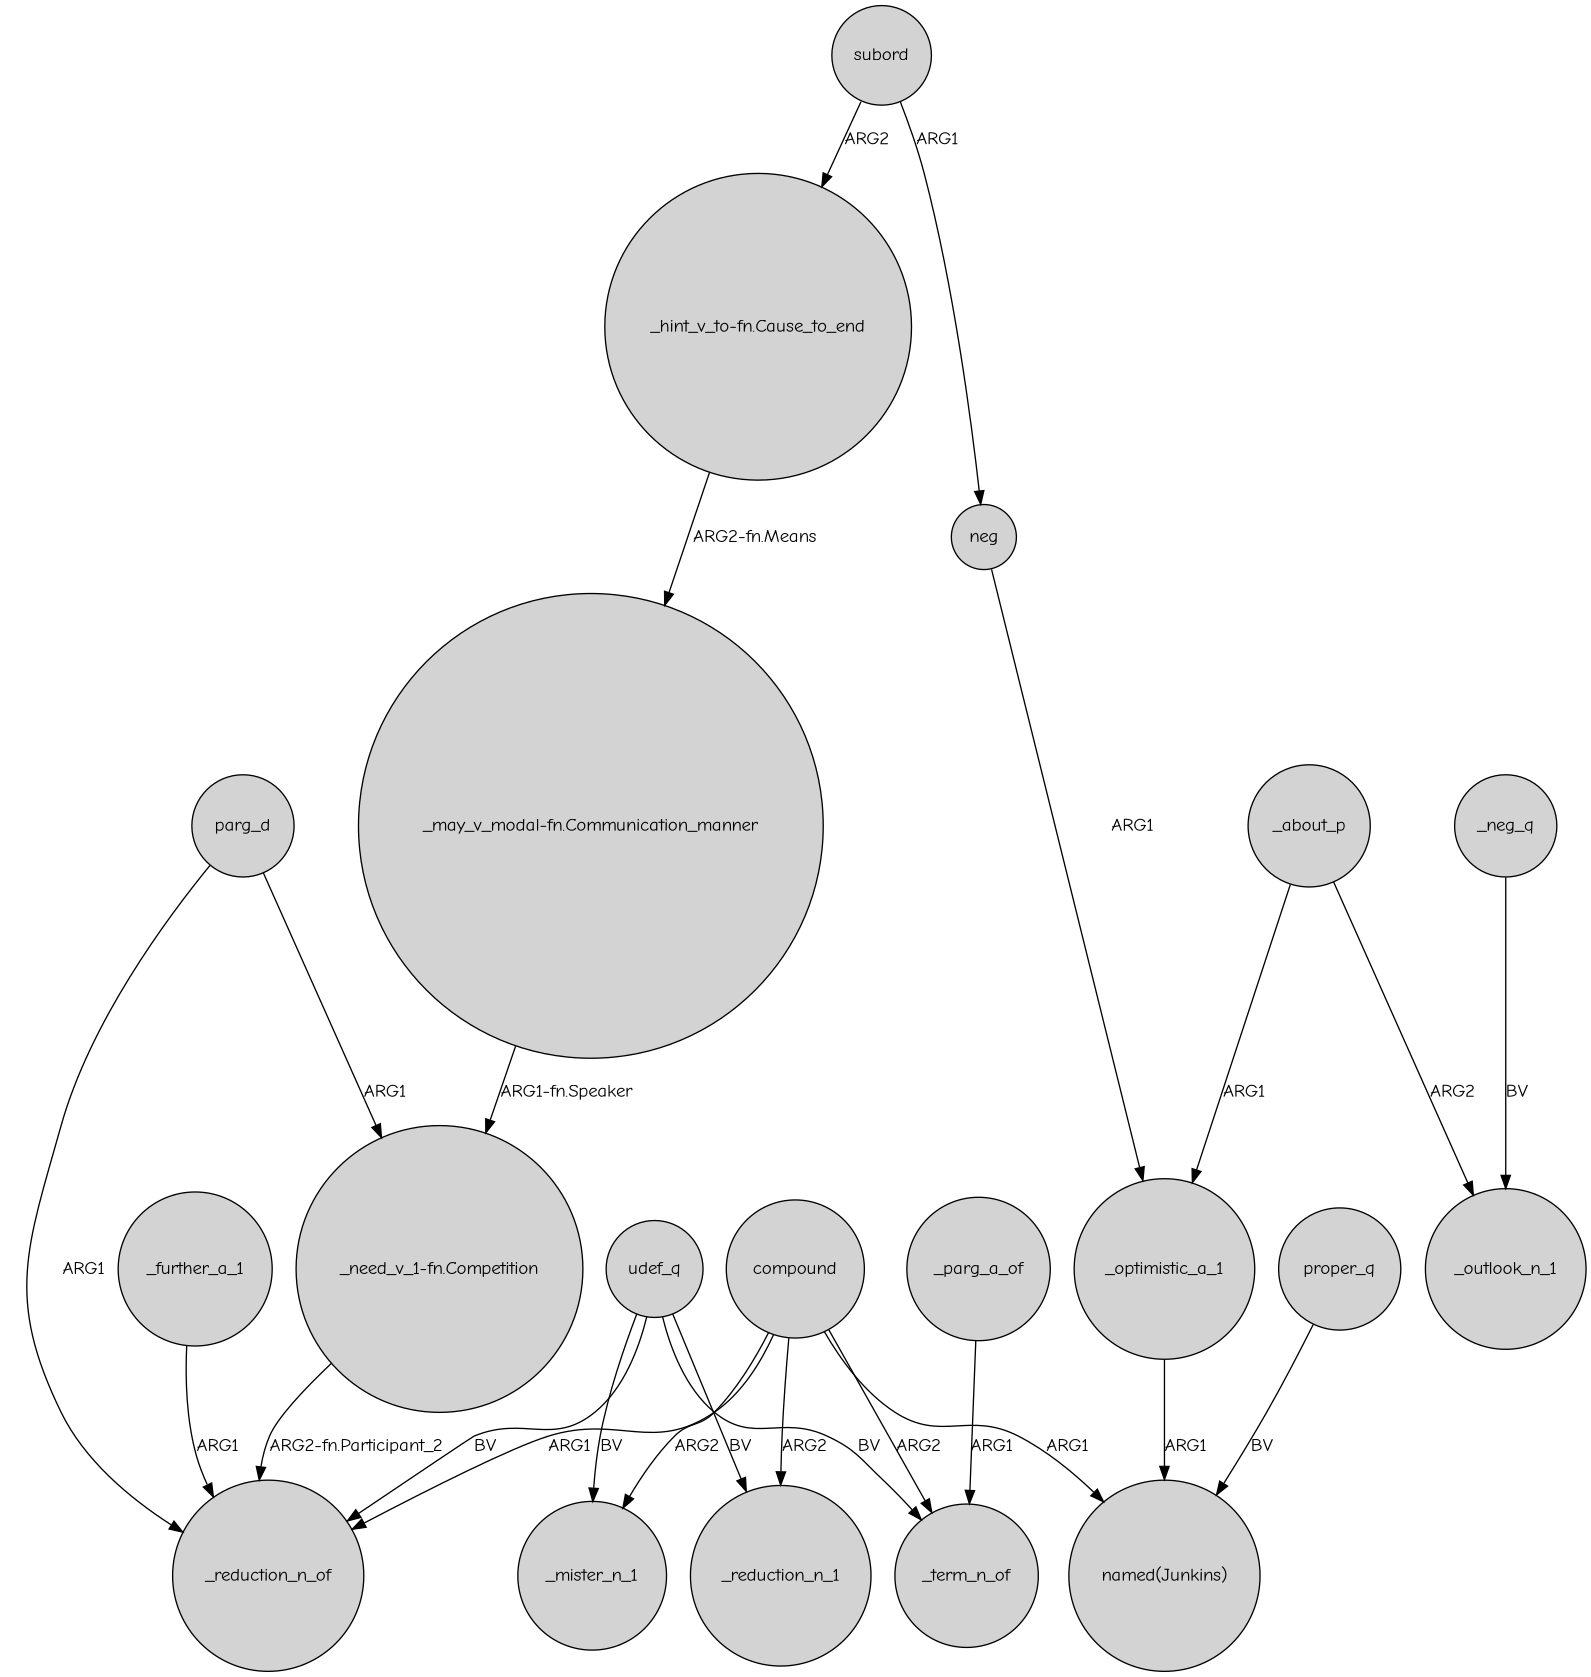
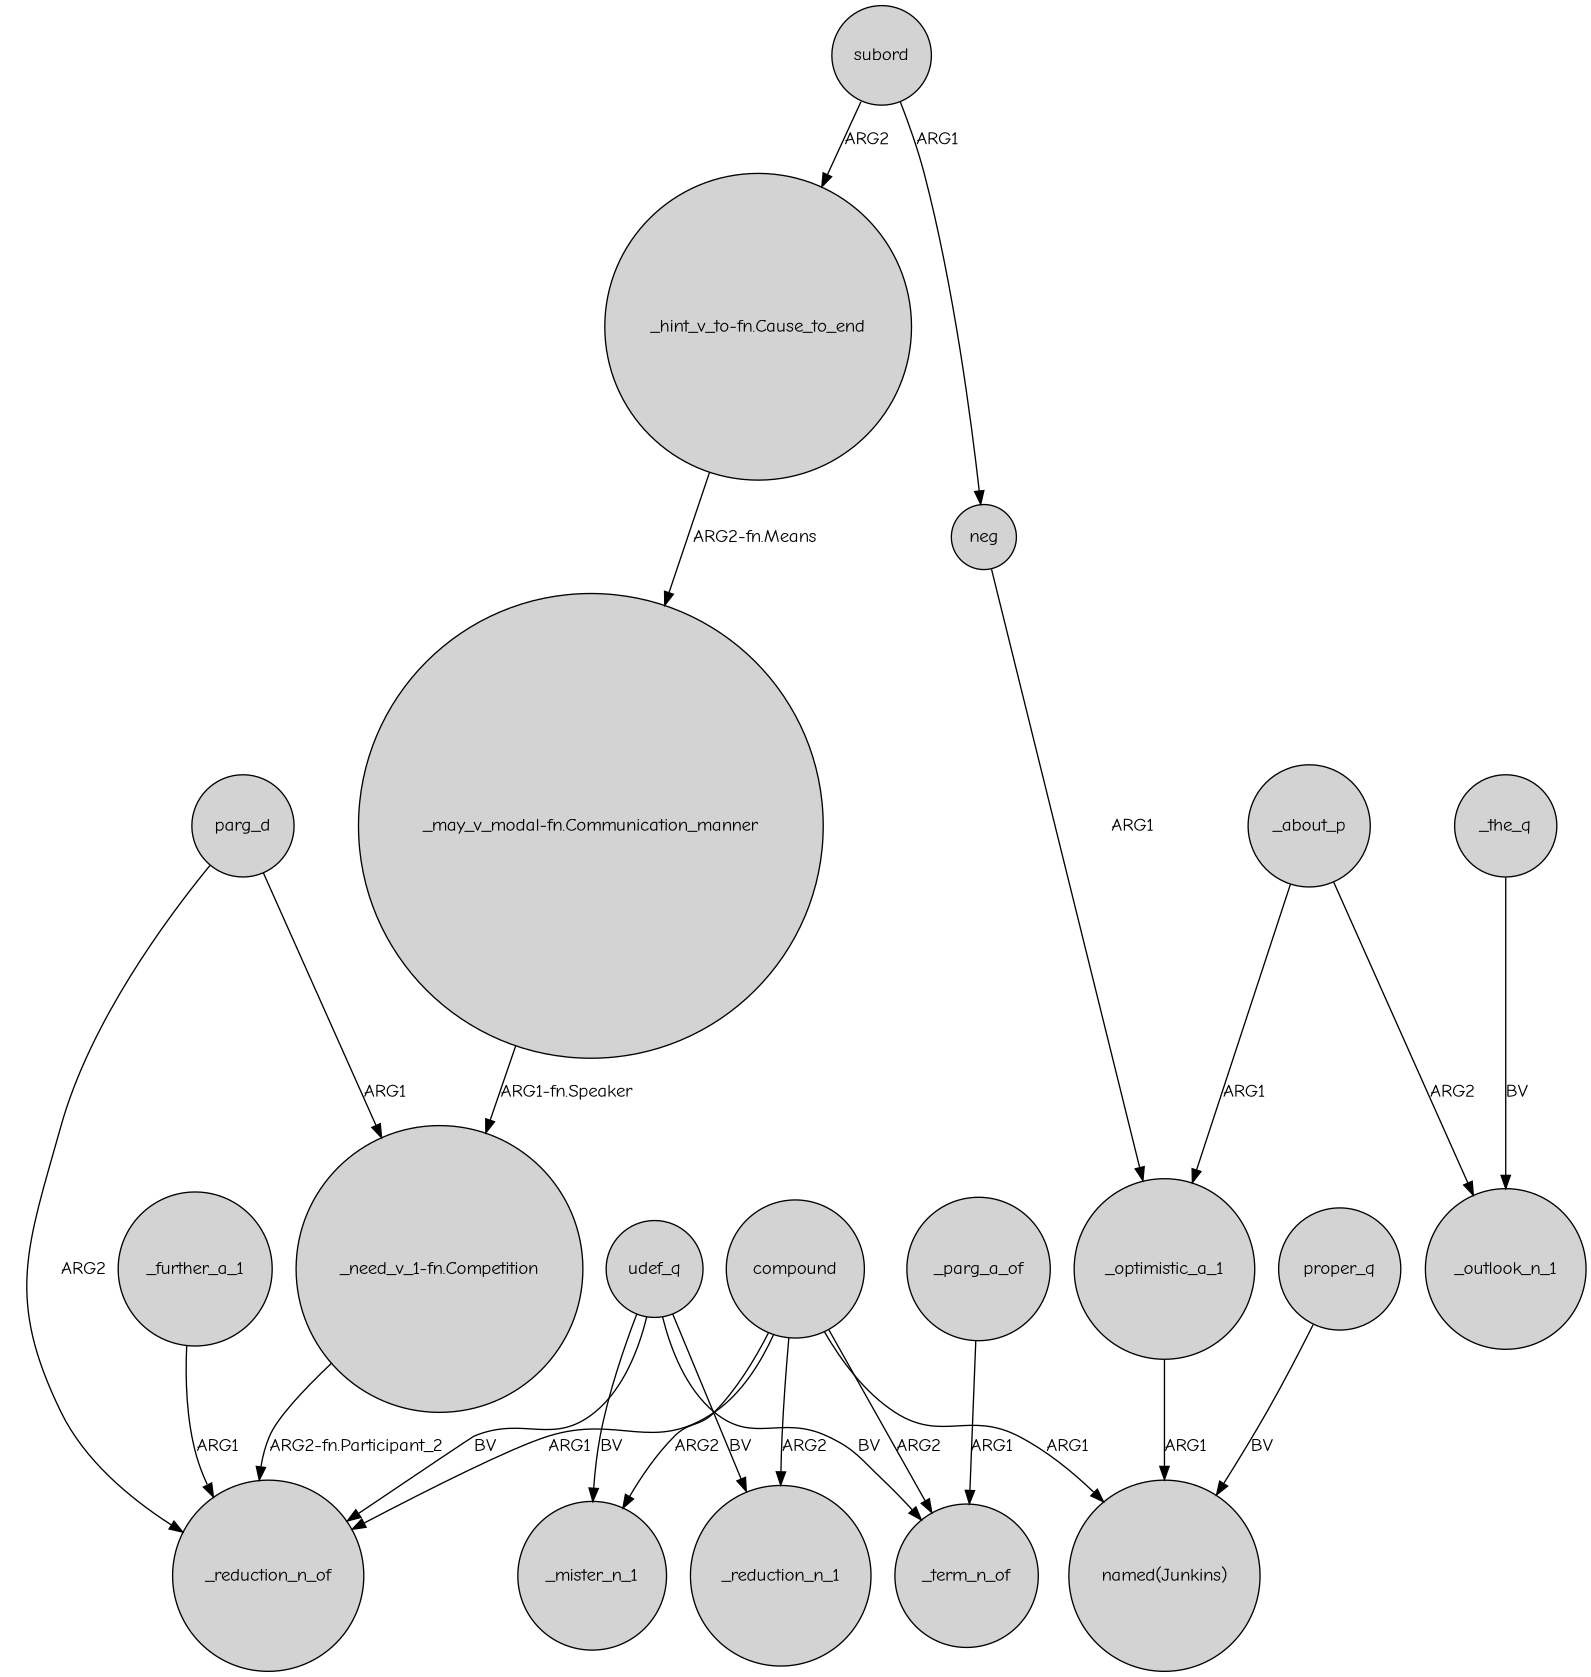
(1506, 826) -> (1506, 826)
(84, 1269) -> (84, 1269)
